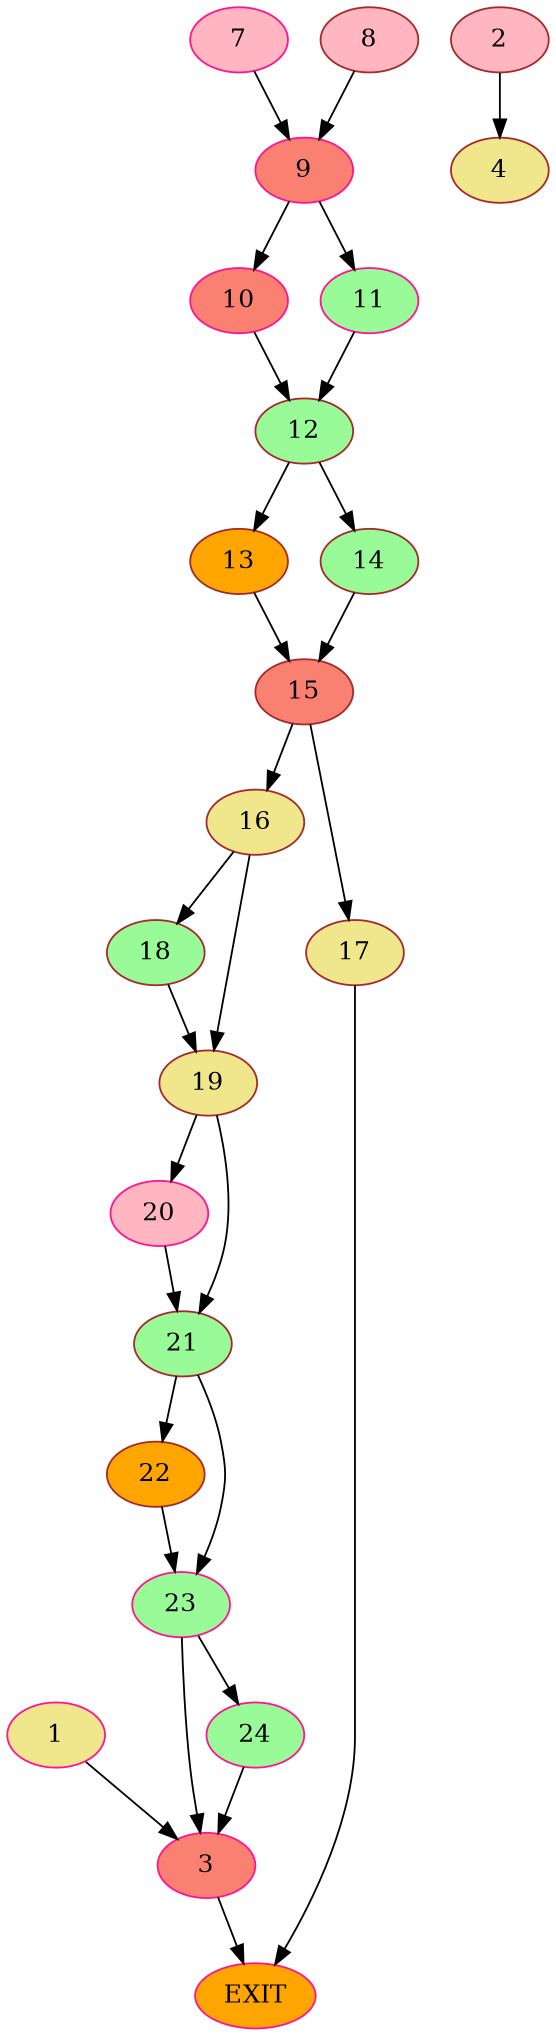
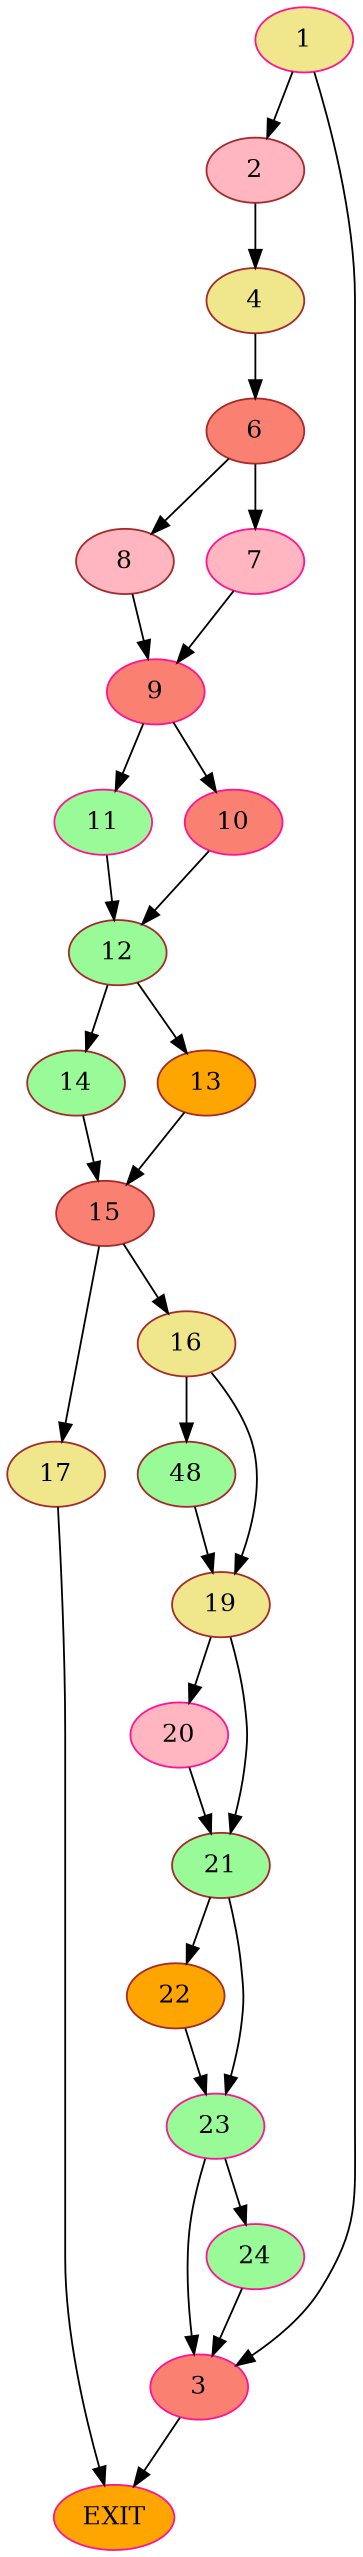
none -> (283, 96)
none -> (255, 431)
(156, 953) -> (187, 1474)
